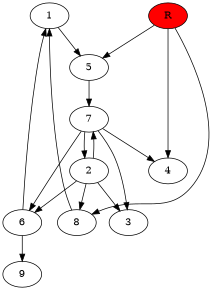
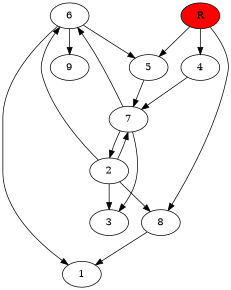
(67, 39) -> (106, 40)
(126, 143) -> (168, 91)
